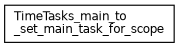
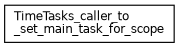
(89, 24) -> (89, 24)
